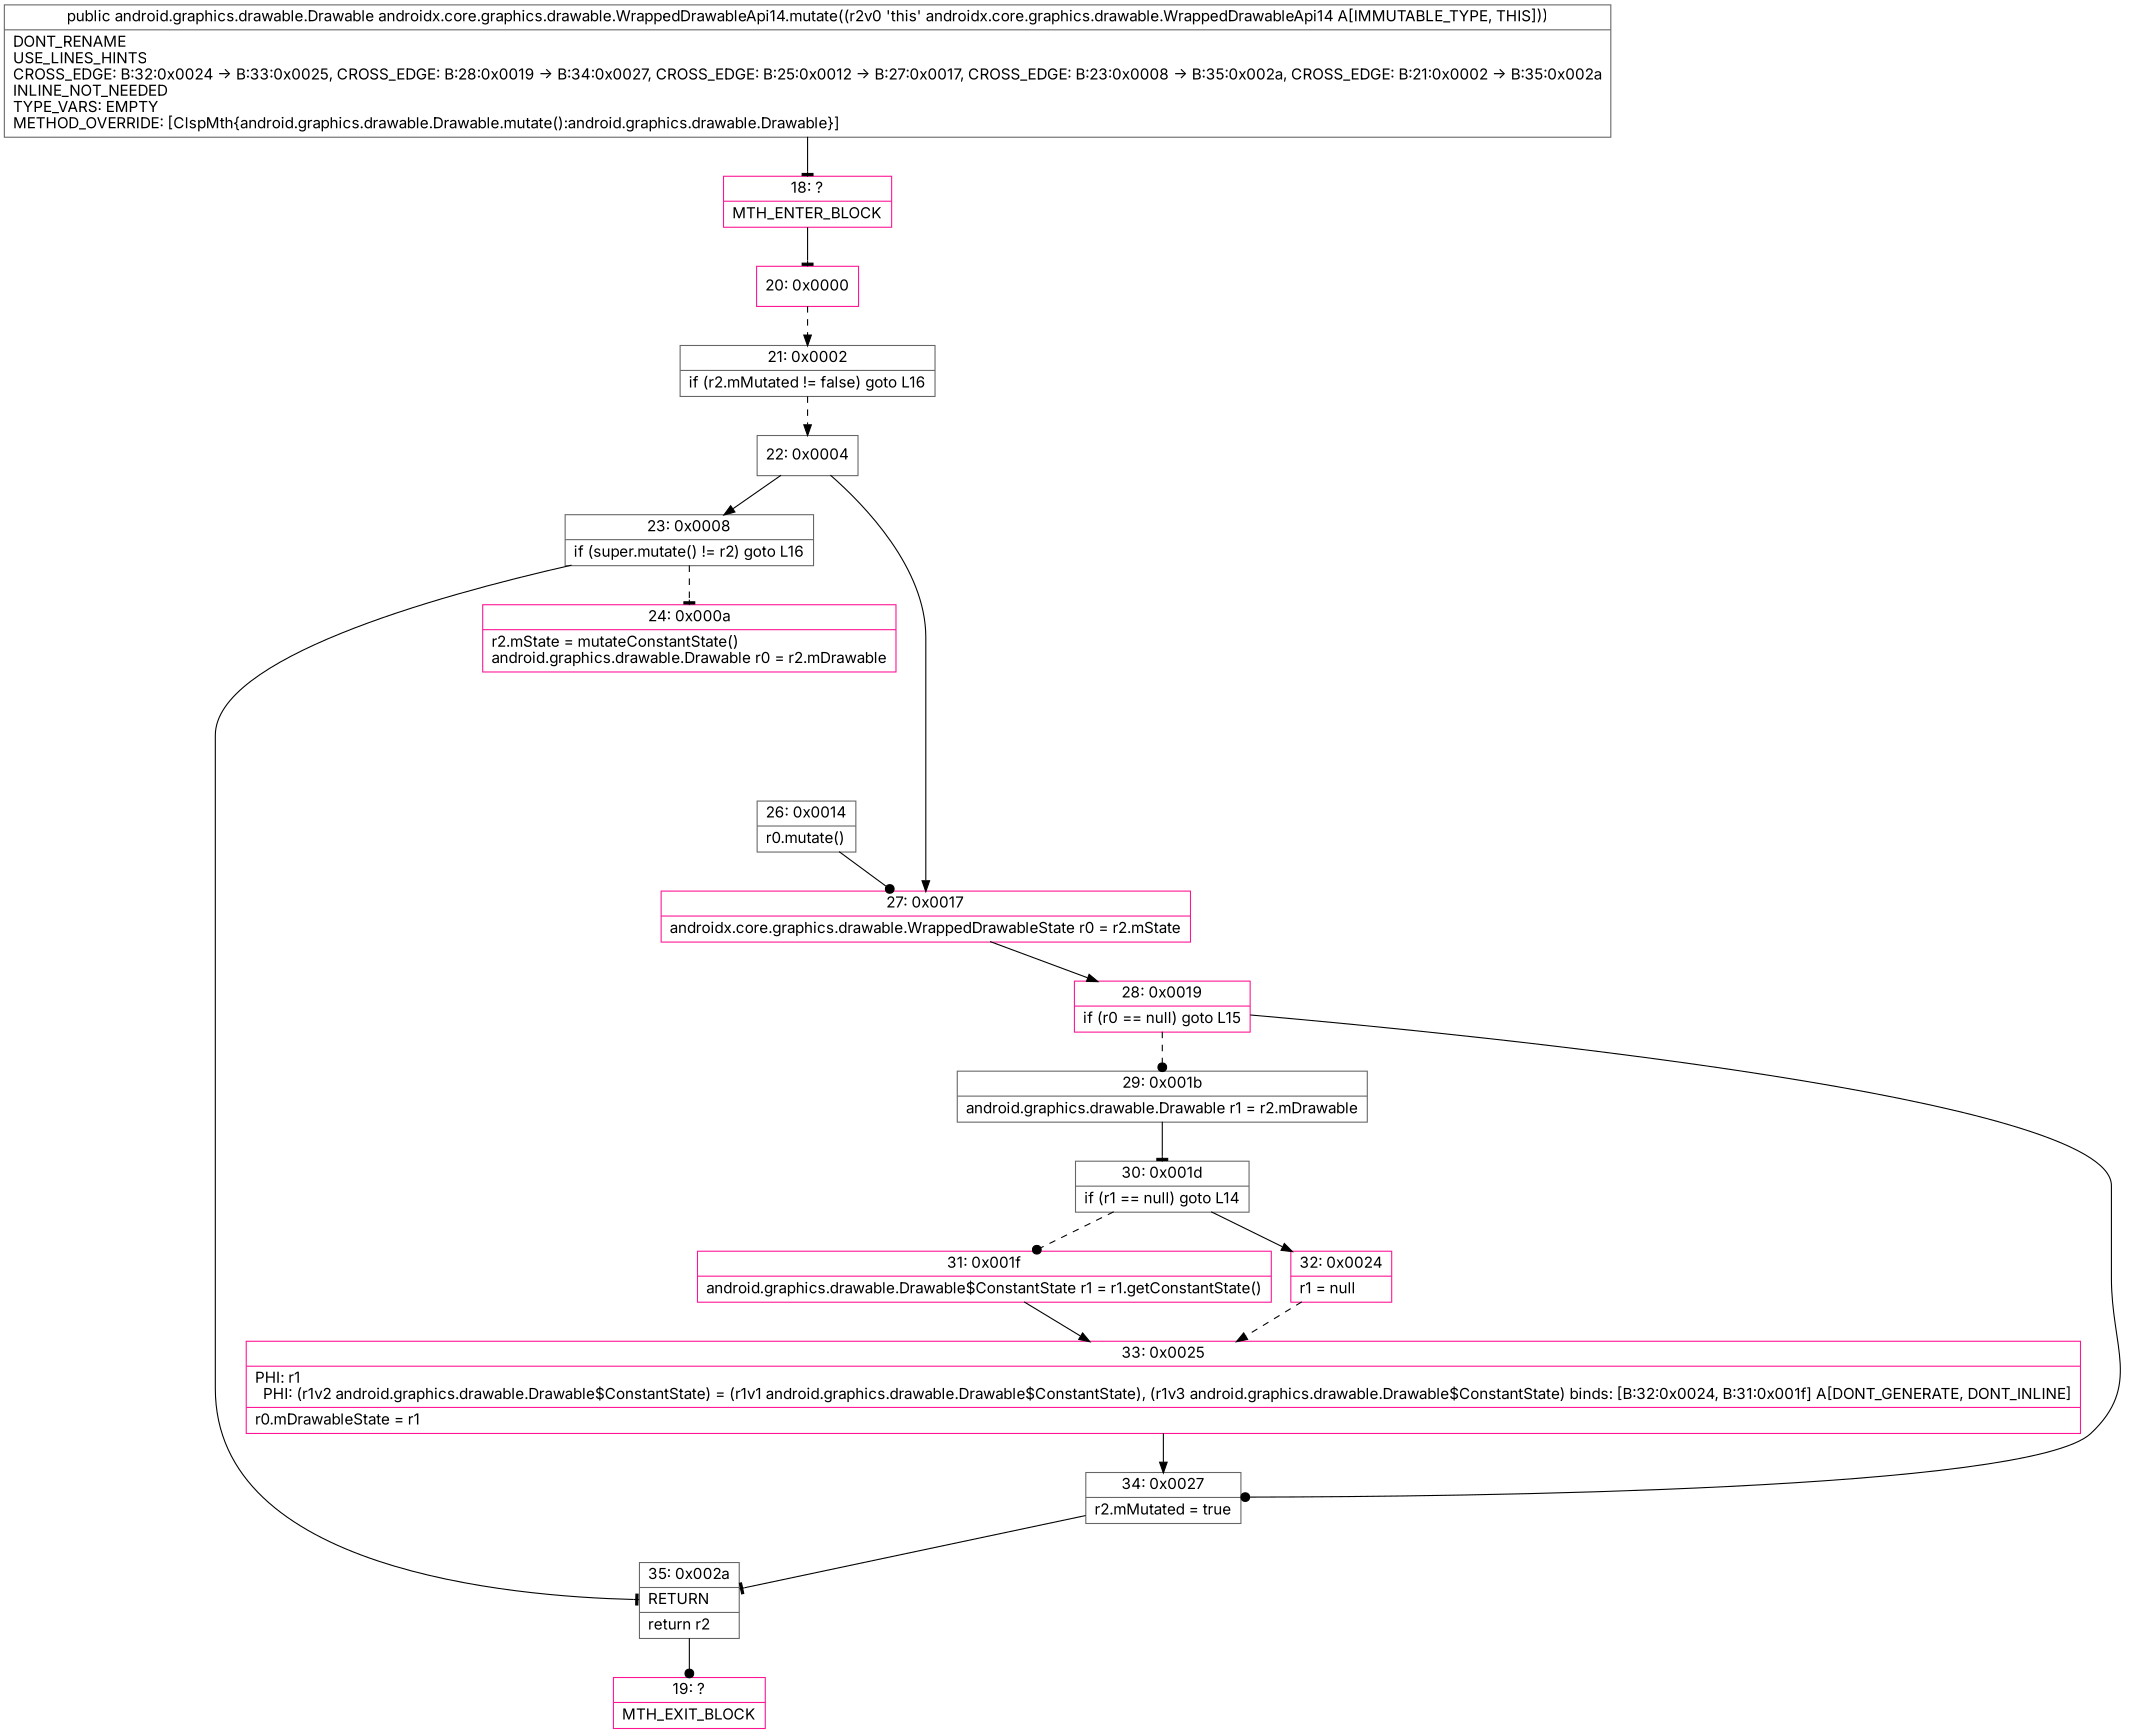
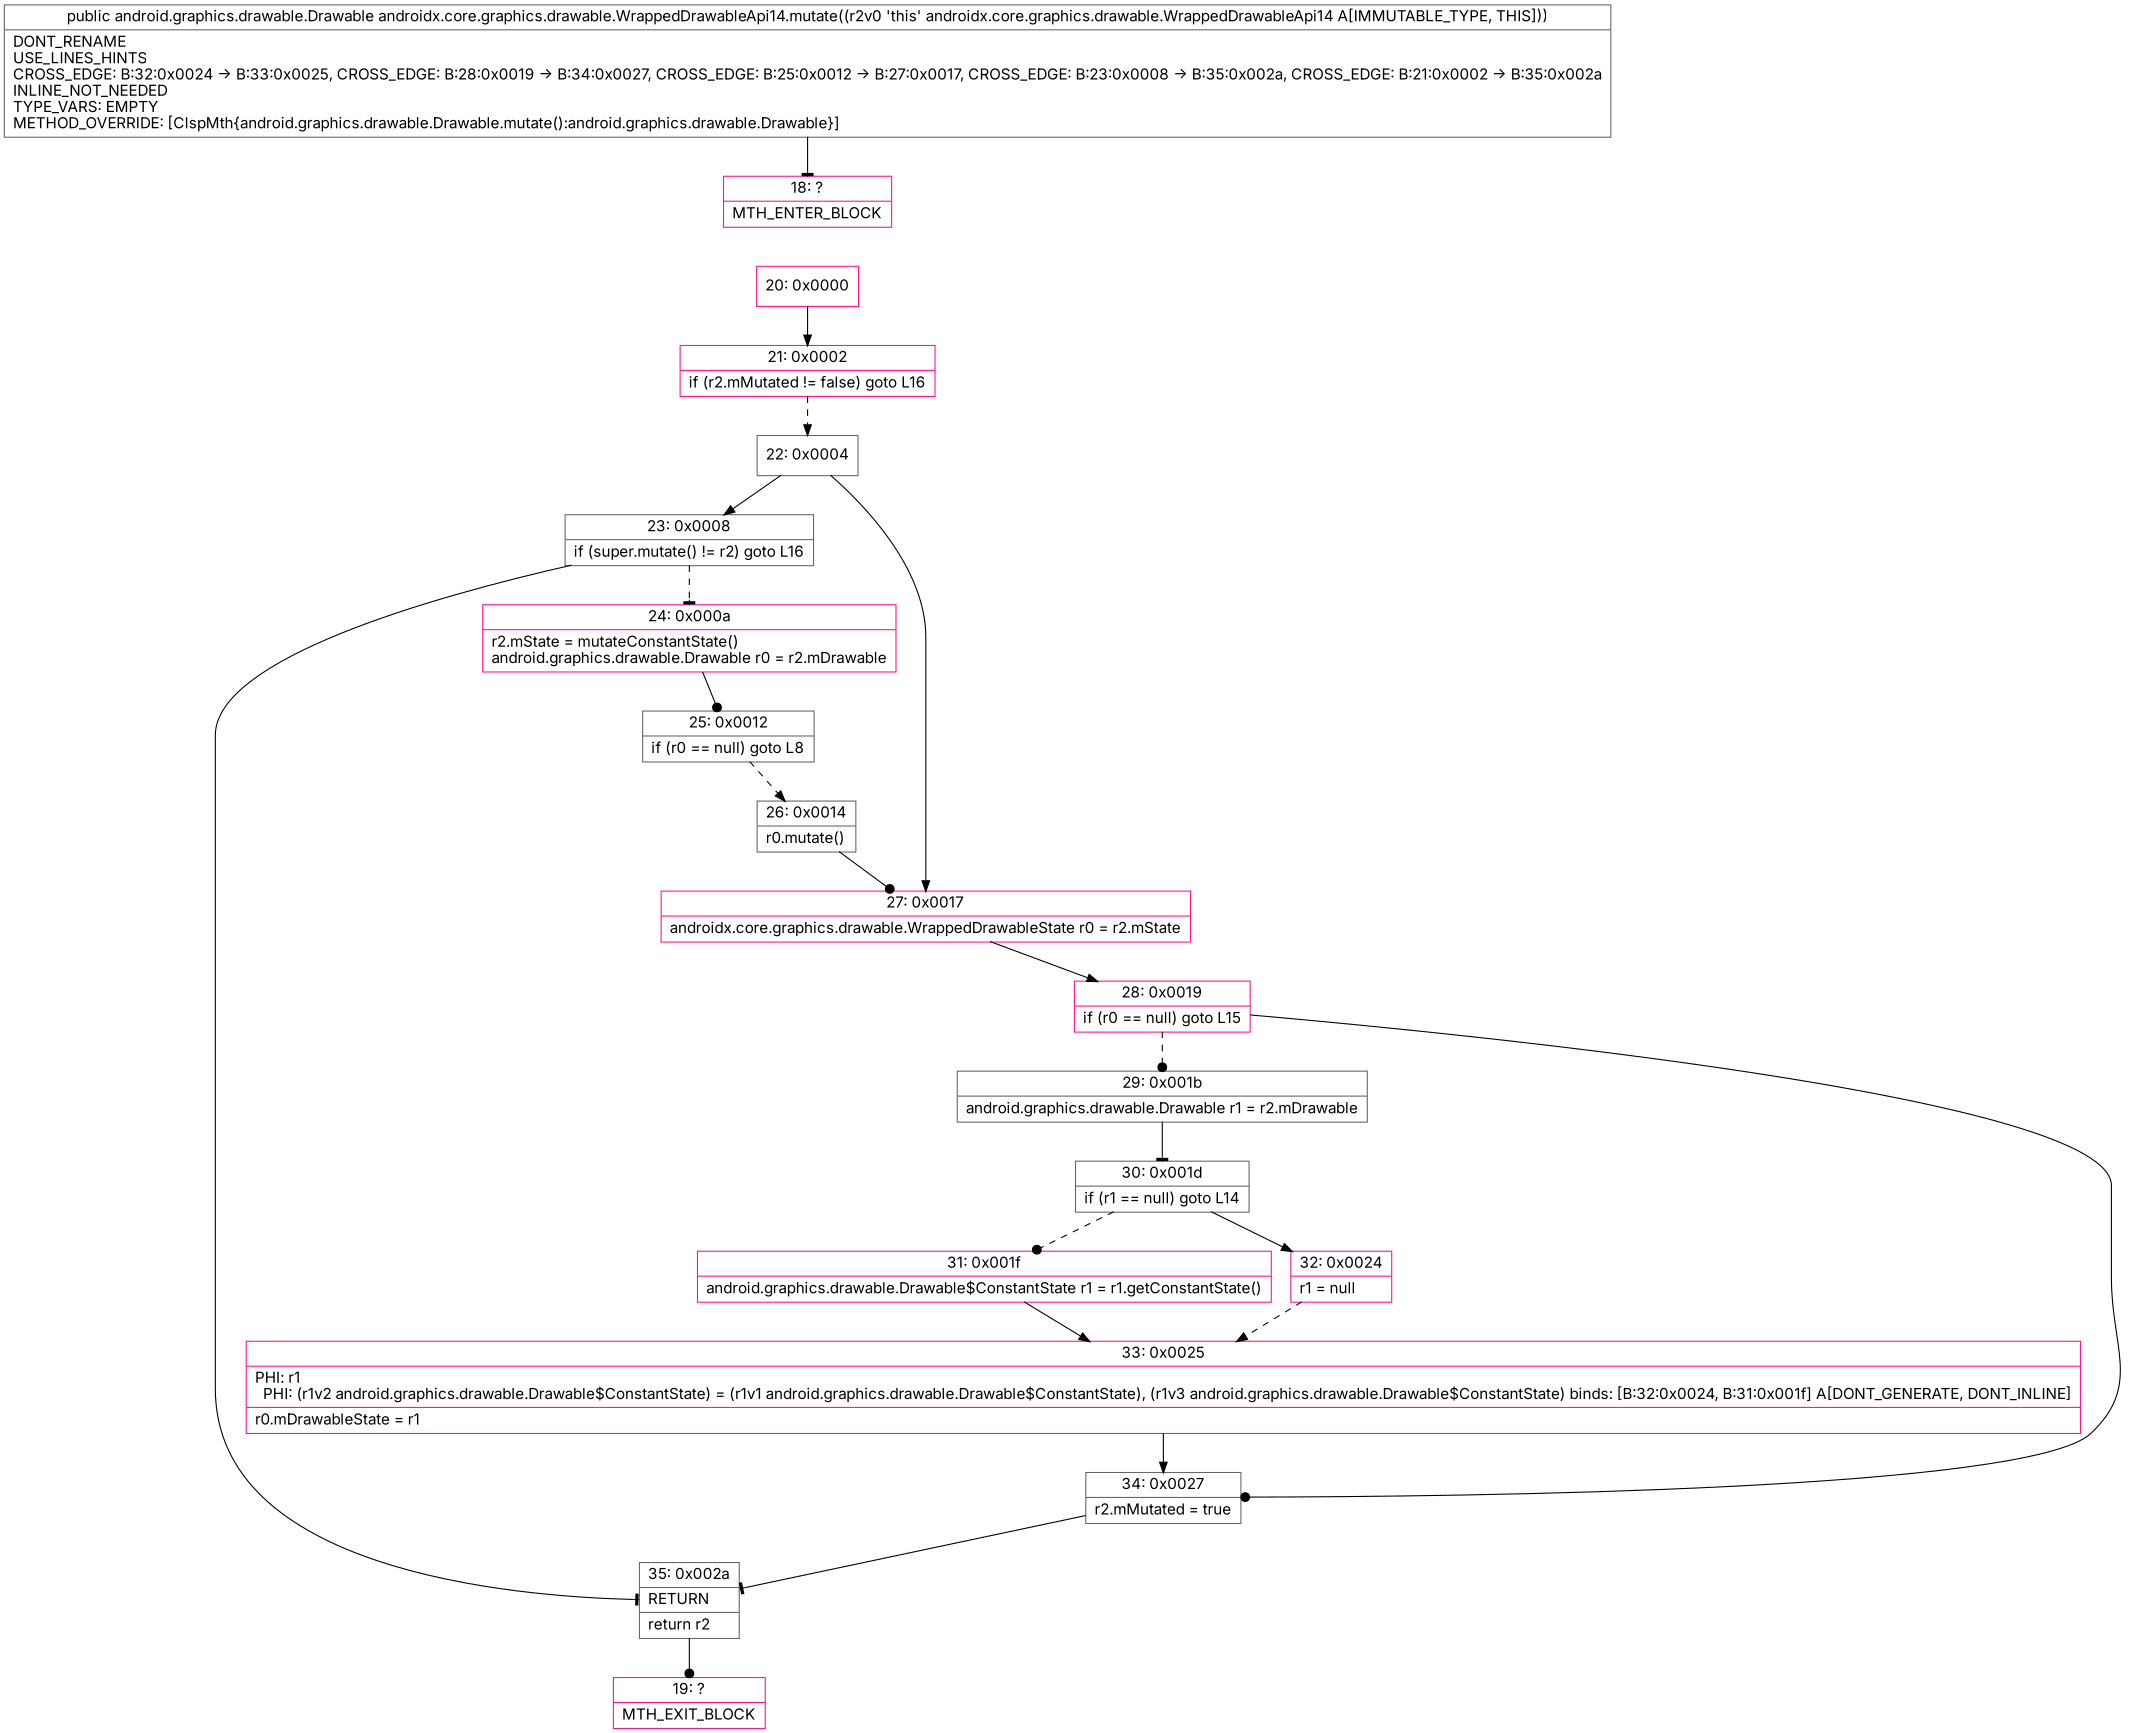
(808, 244) -> none
(808, 321) -> (808, 321)
(808, 371) -> (808, 371)
none -> (728, 737)
